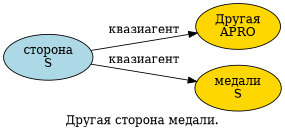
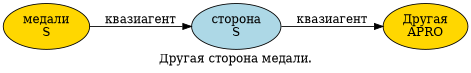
(140, 72) -> (136, 26)
